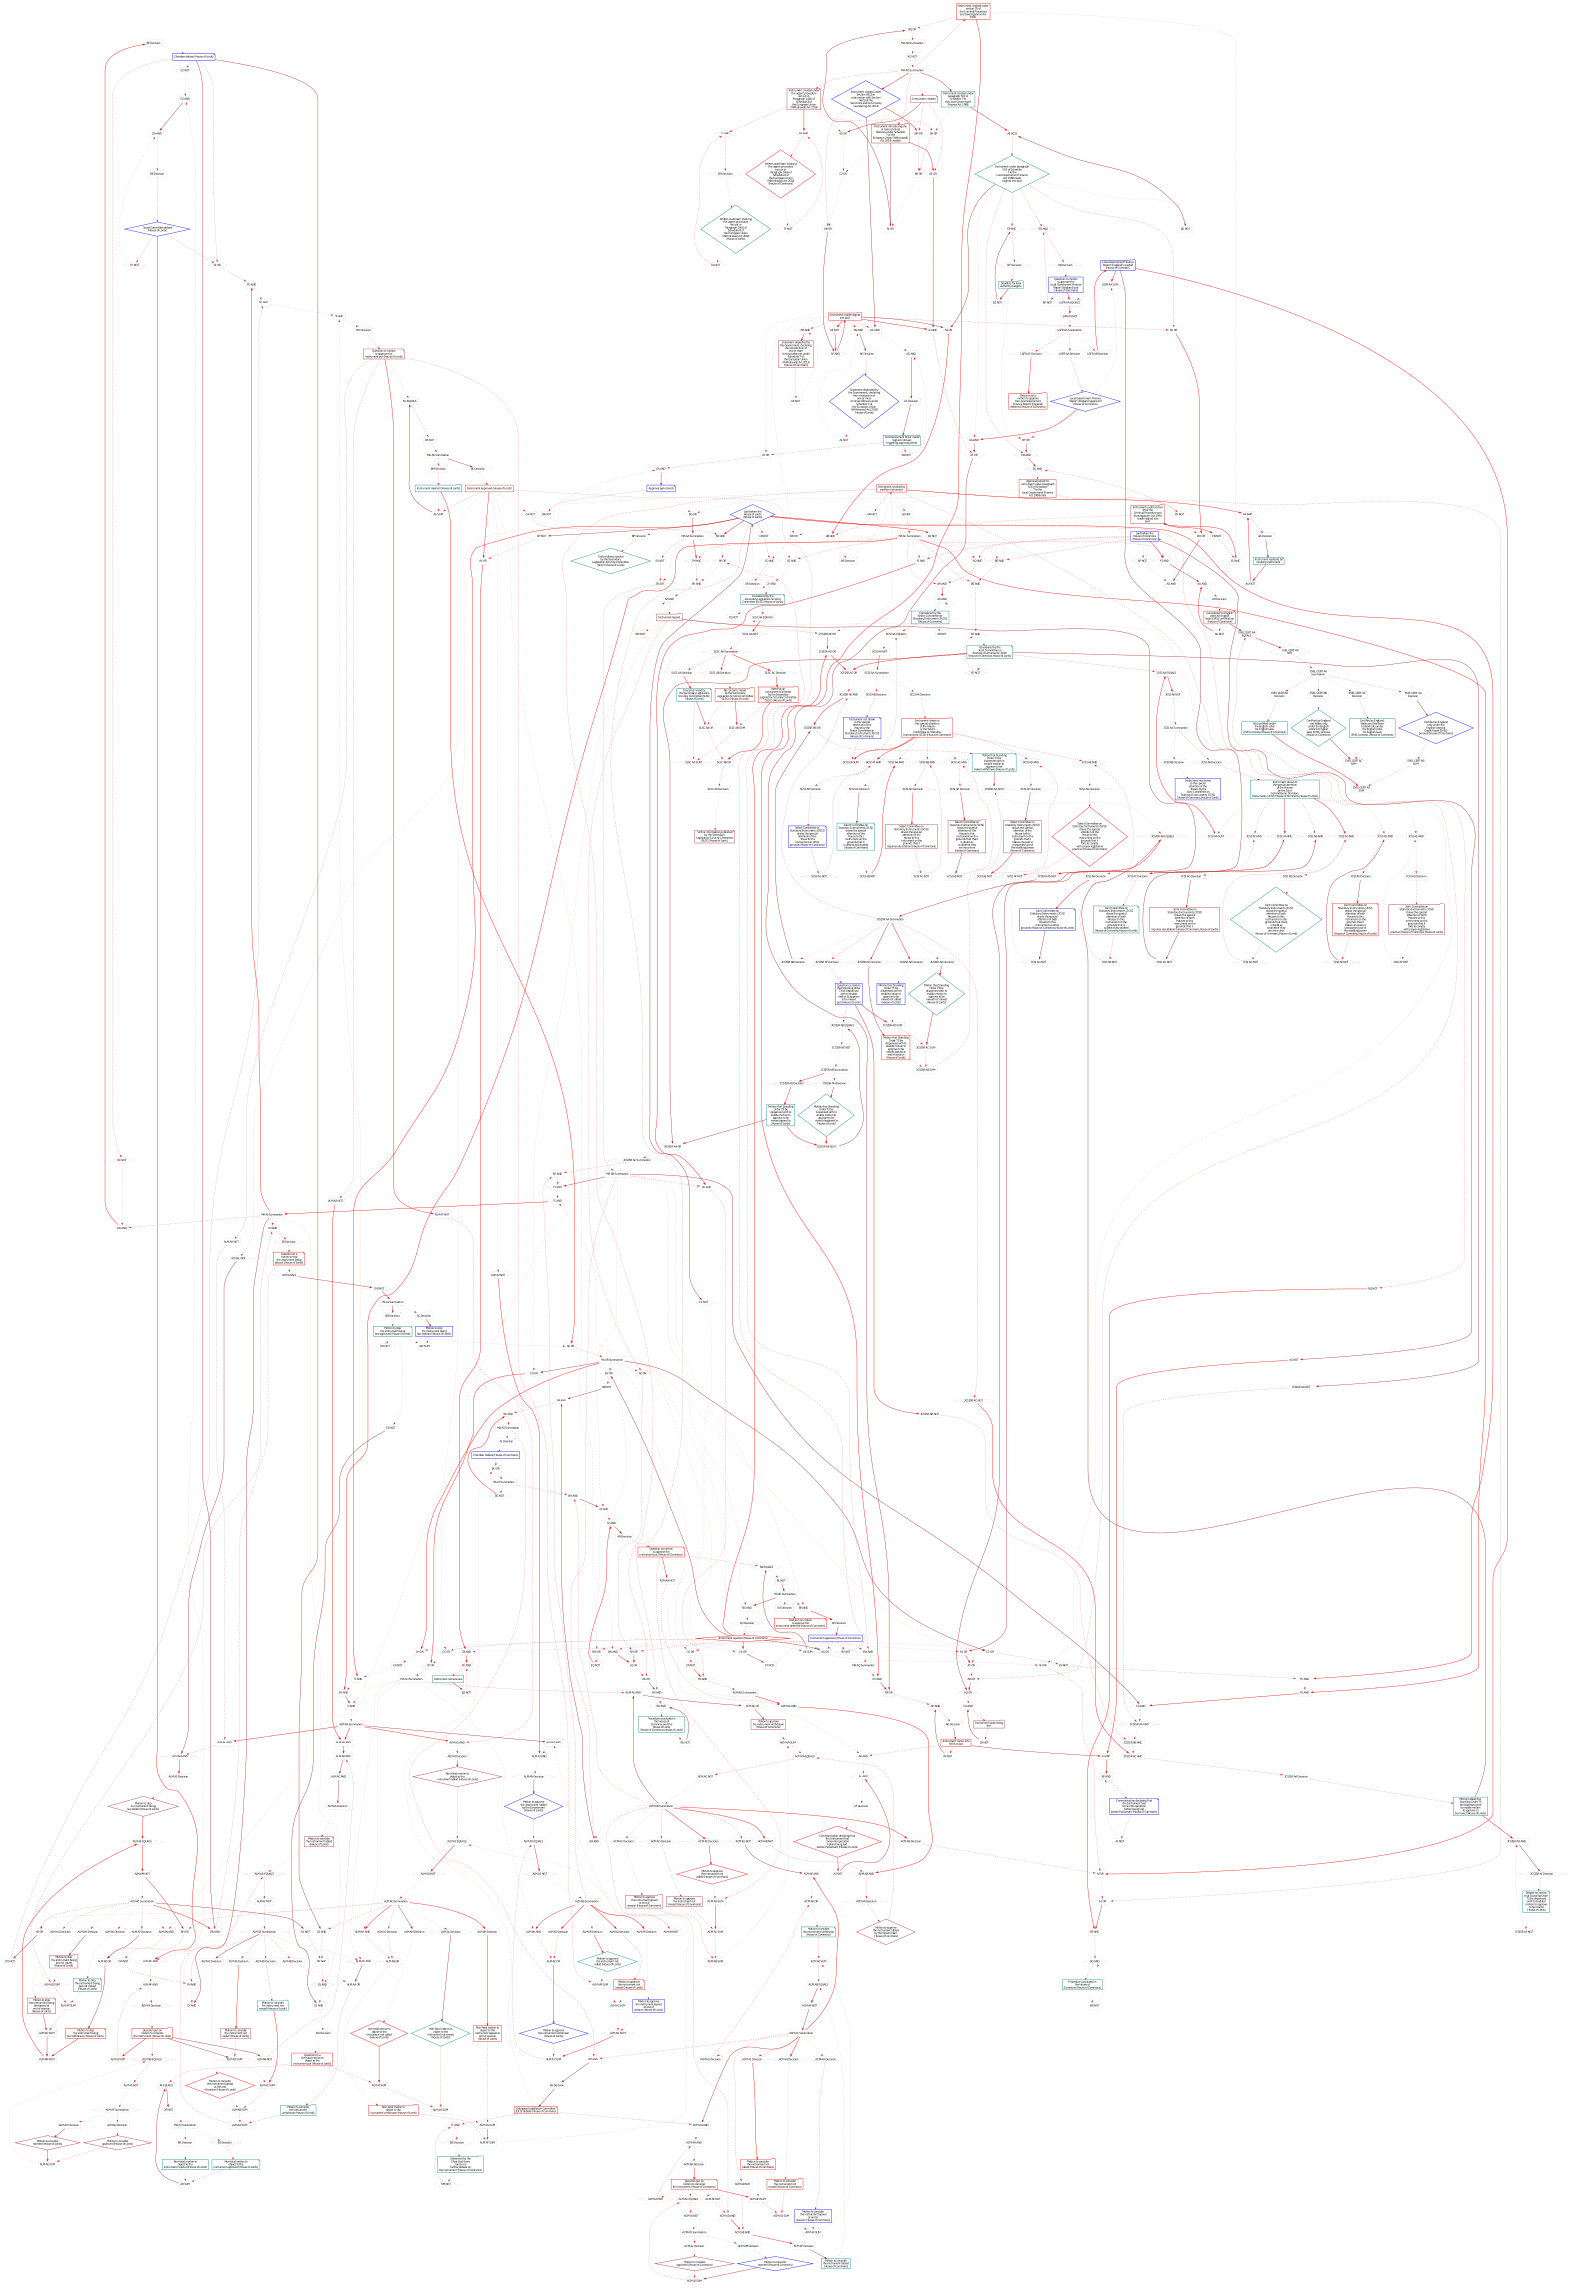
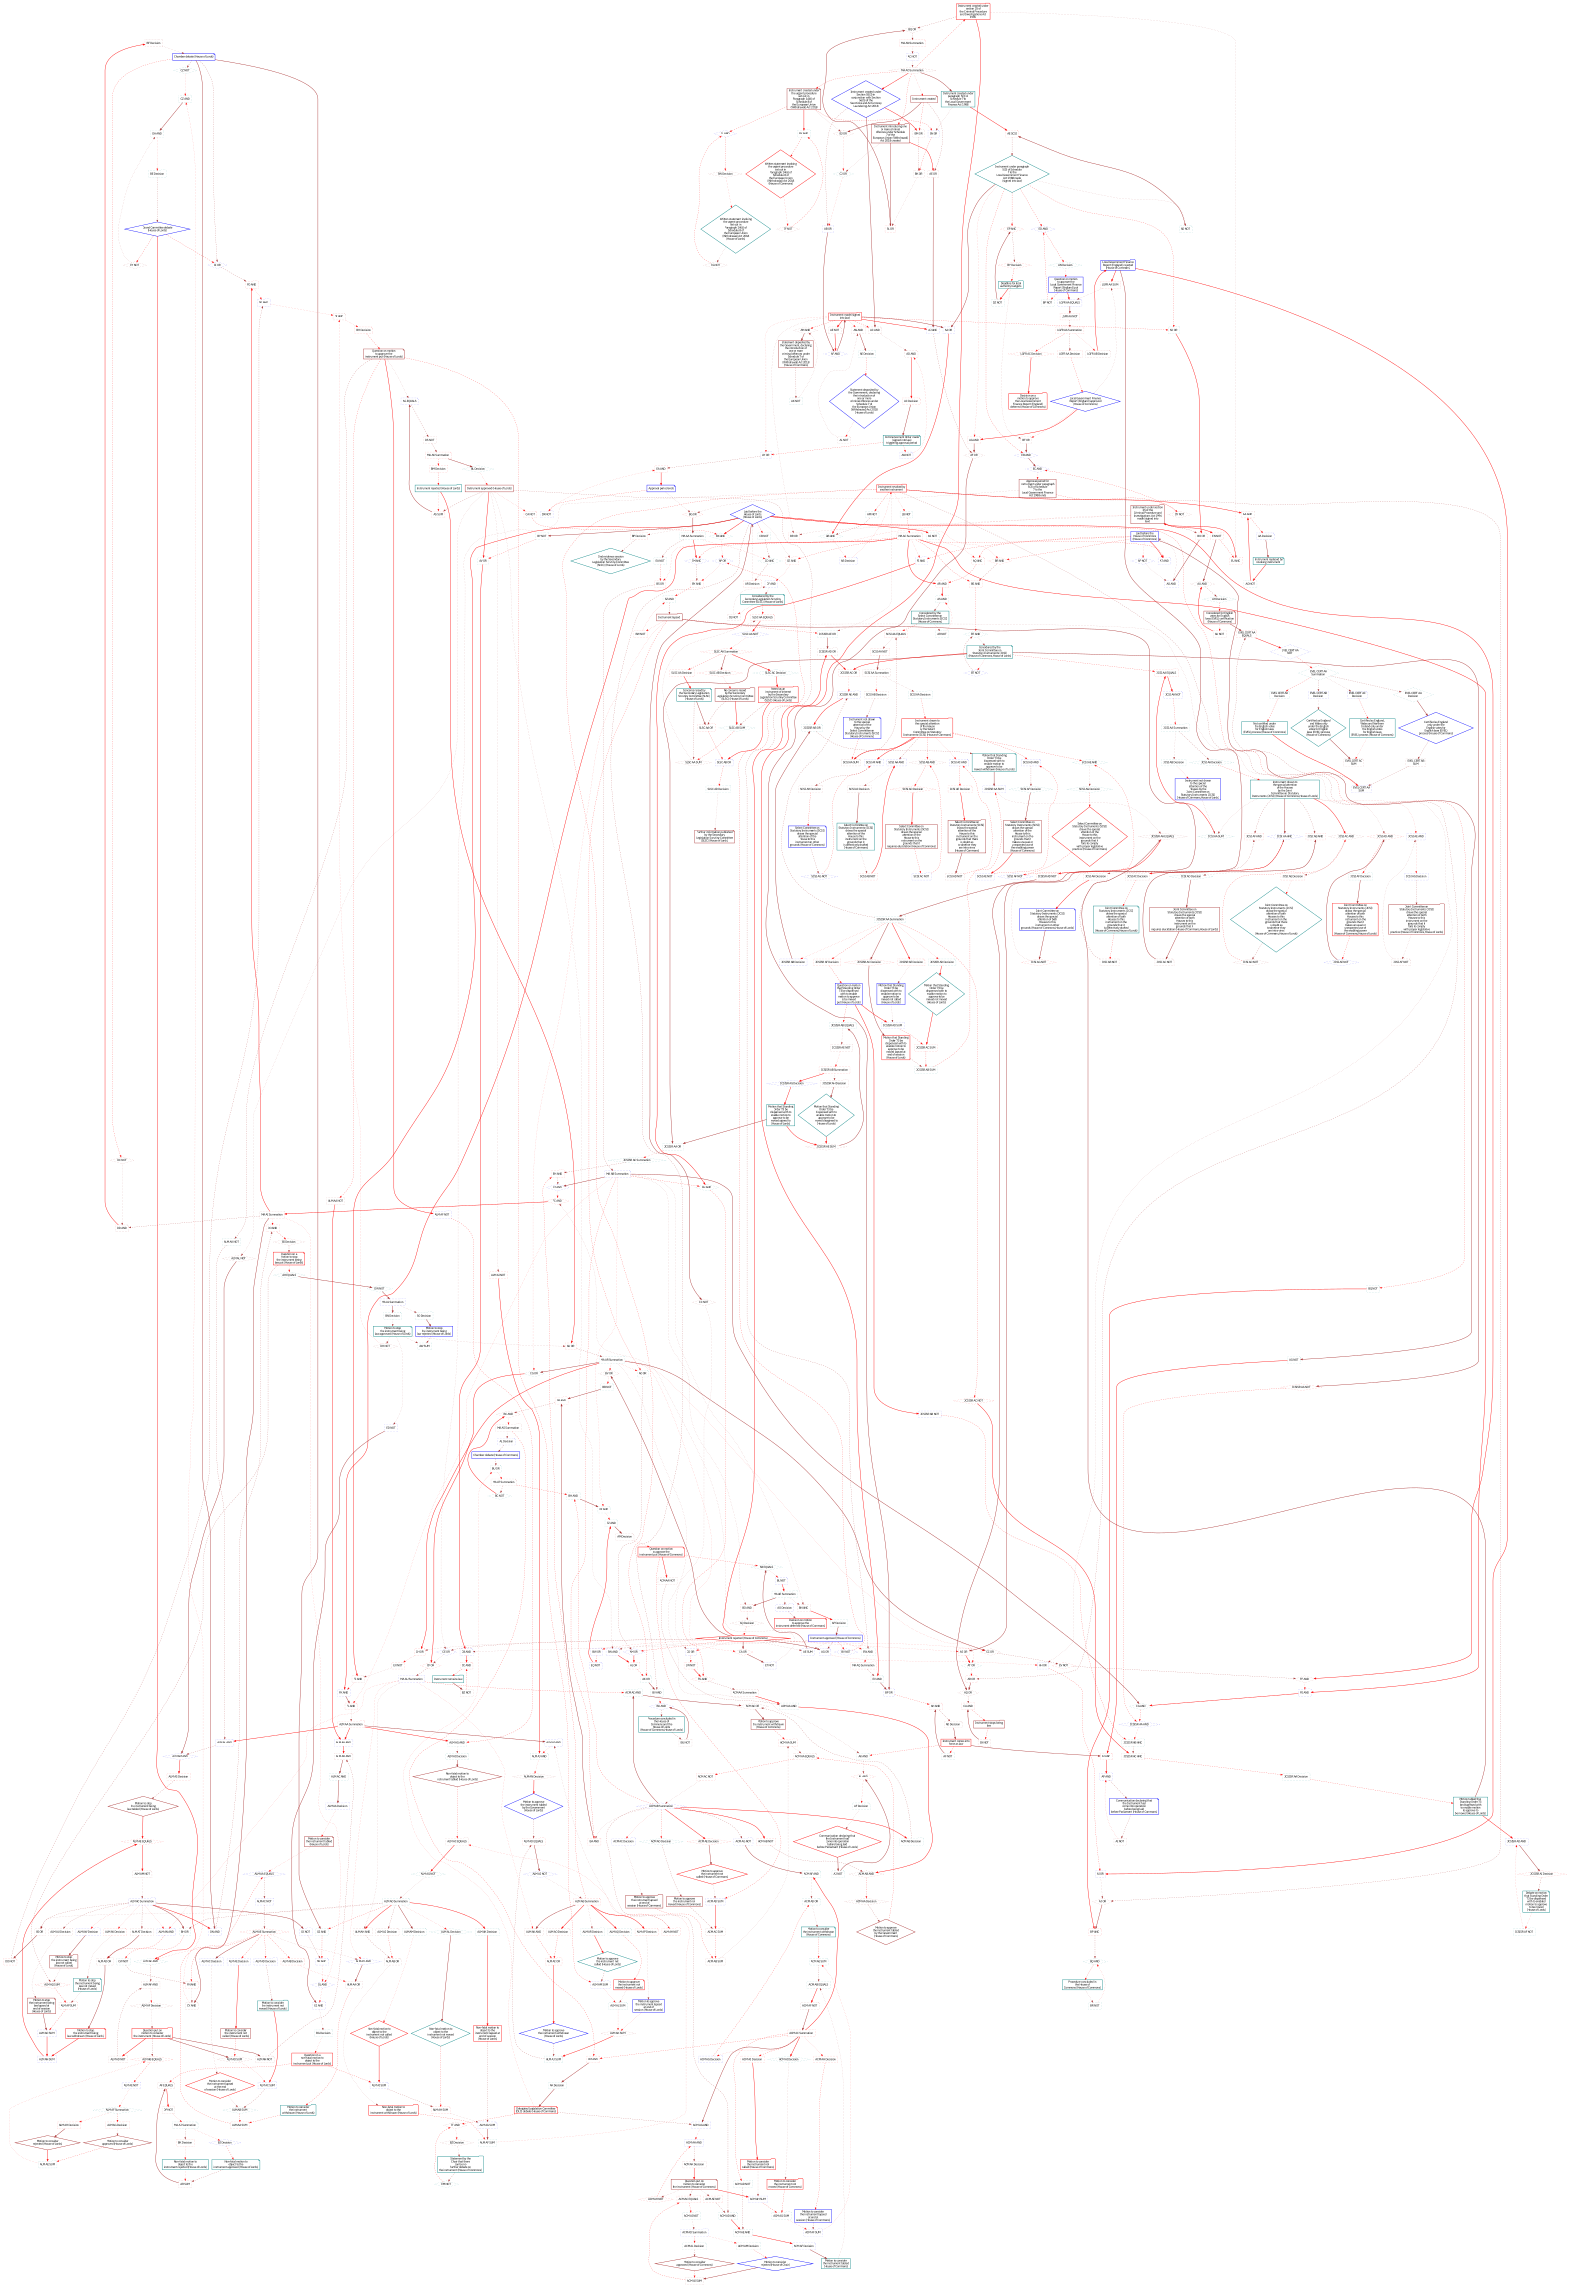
(782, 548) -> (733, 548)
(910, 568) -> (910, 568)
(1182, 572) -> (1210, 560)
(615, 1506) -> none
(1008, 1858) -> (857, 1760)
(165, 1901) -> (168, 1912)
(775, 2264) -> (775, 2264)
